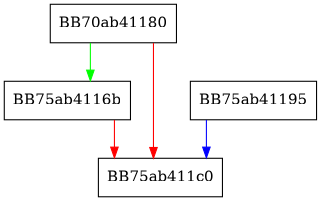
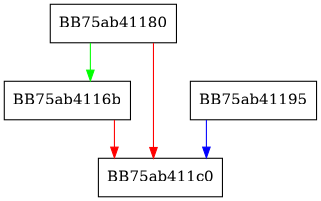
(113, 24) -> (113, 24)
